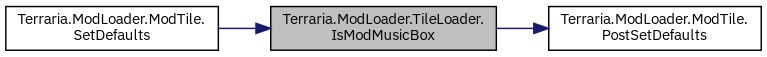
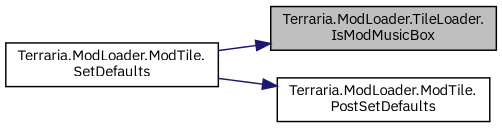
(515, 28) -> (241, 81)
